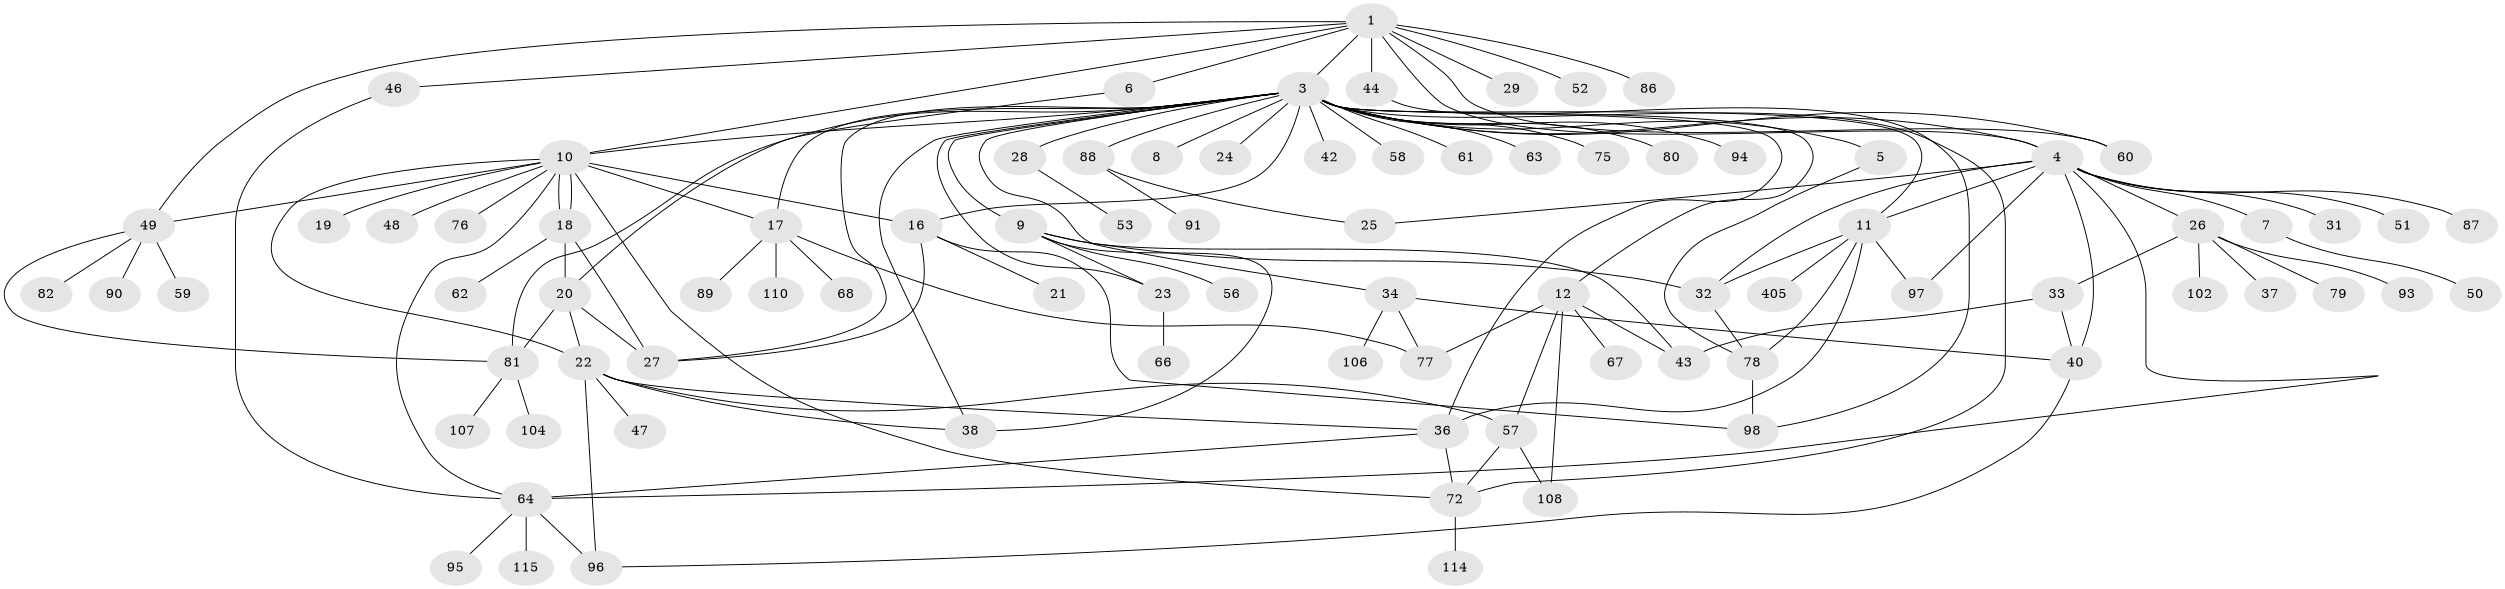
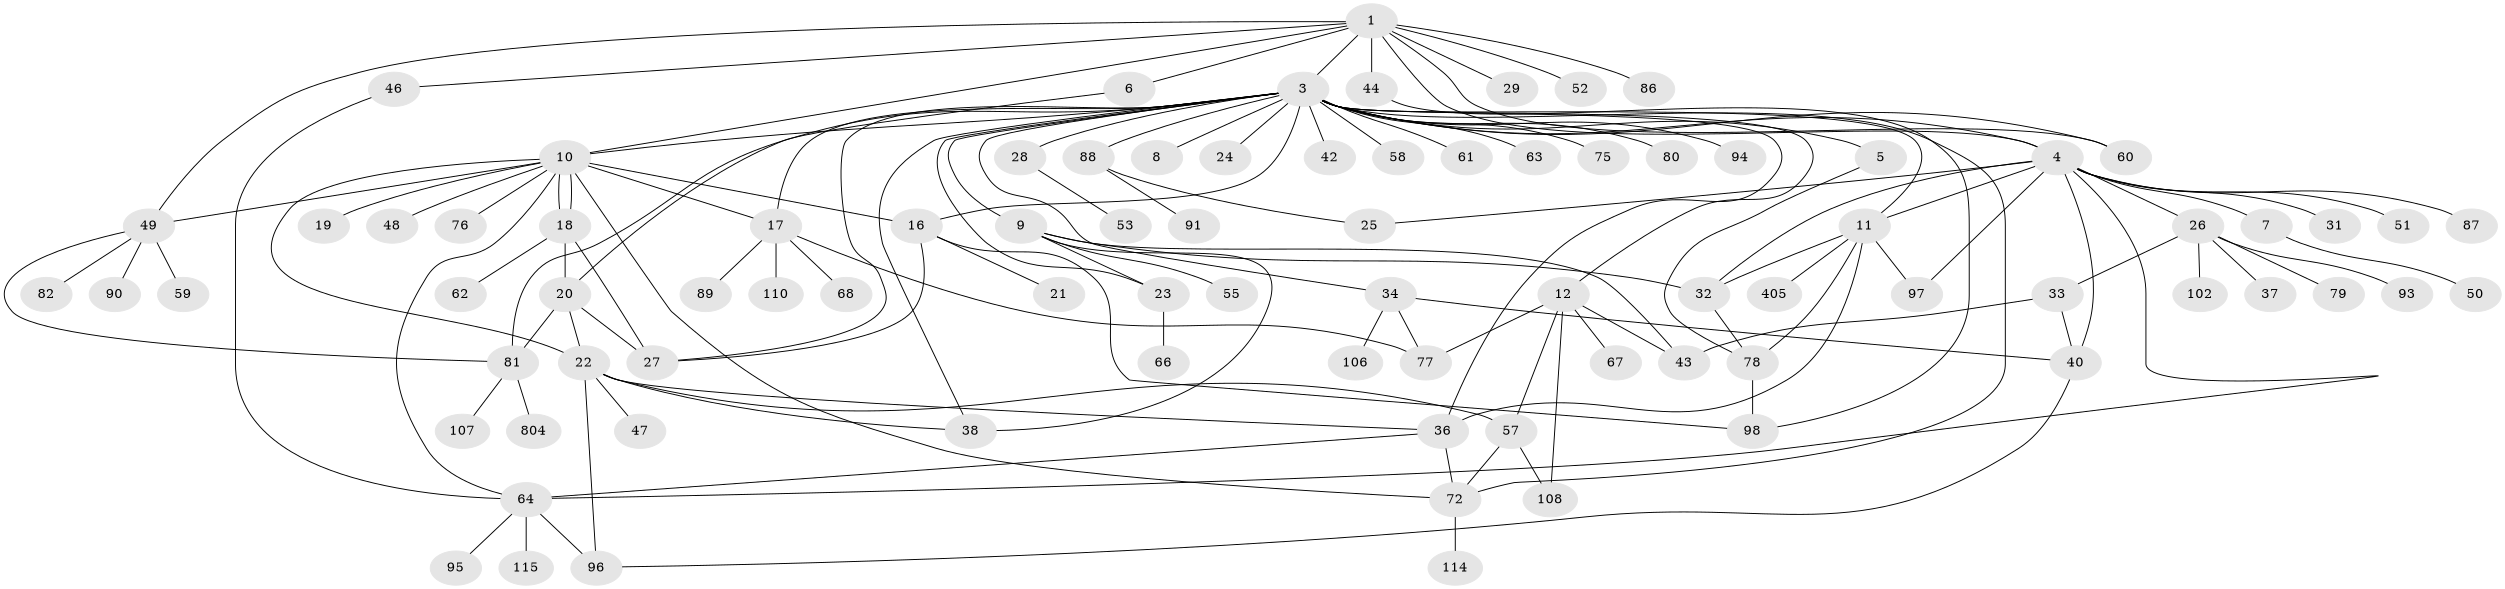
(1232, 294) -> (1232, 294)
(534, 431) -> (534, 431)
